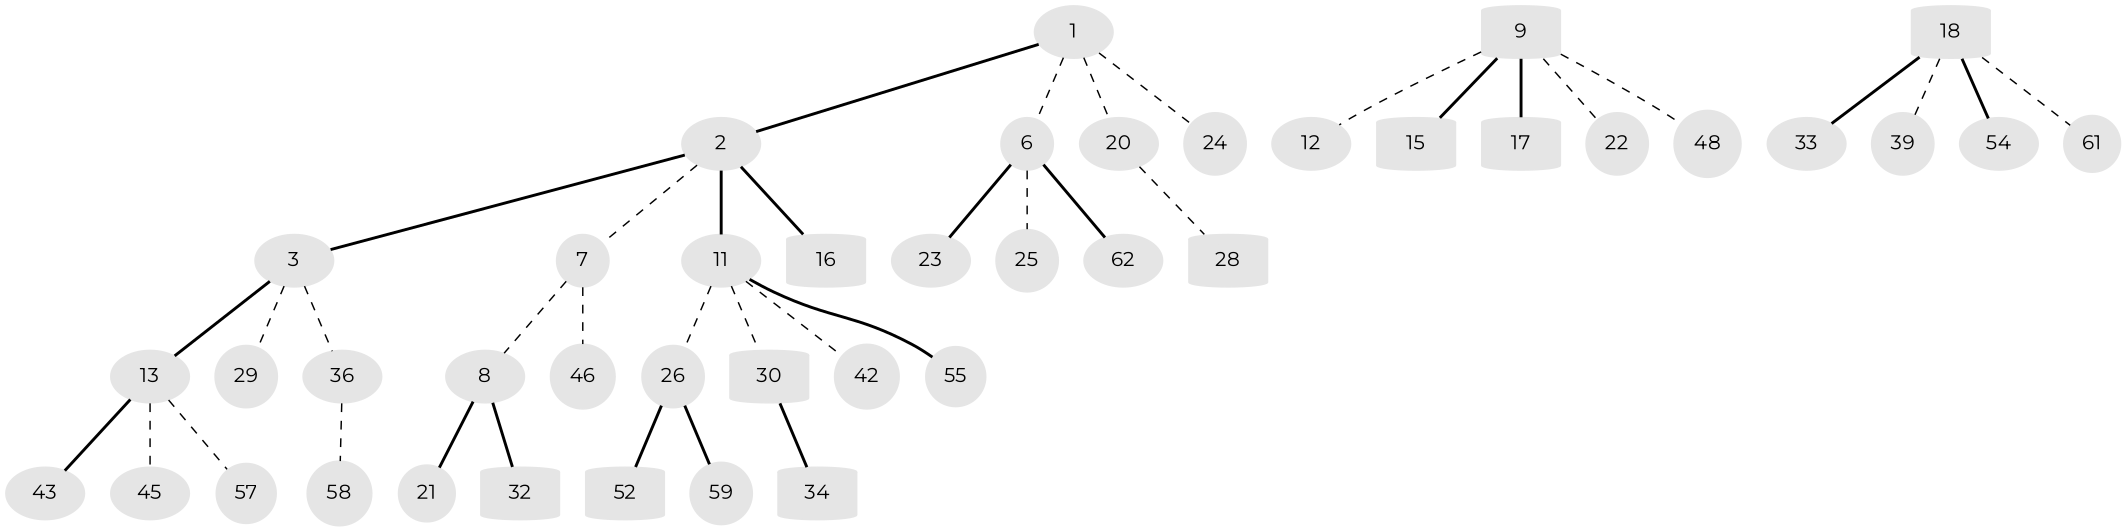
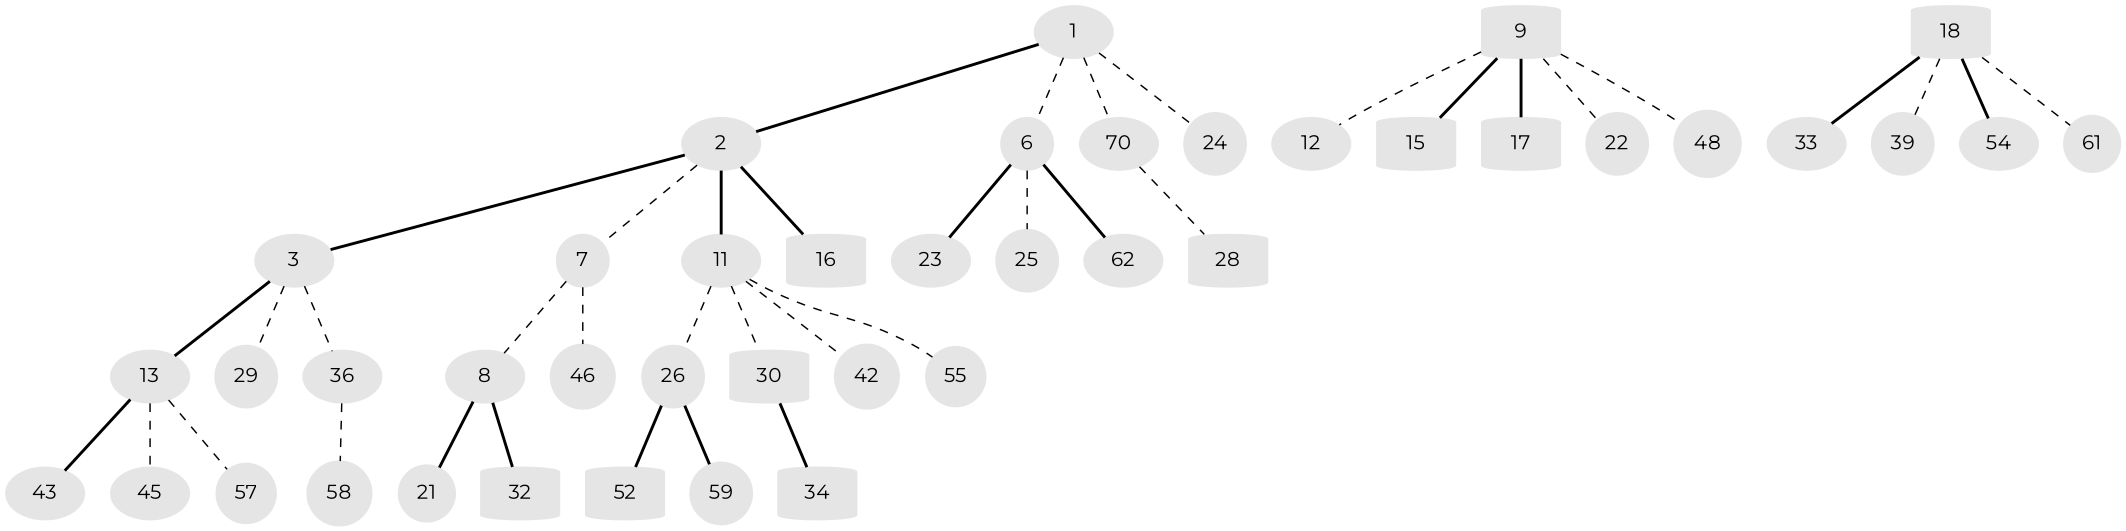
(1119, 144) -> (1119, 144)
(842, 317) -> (842, 317)
